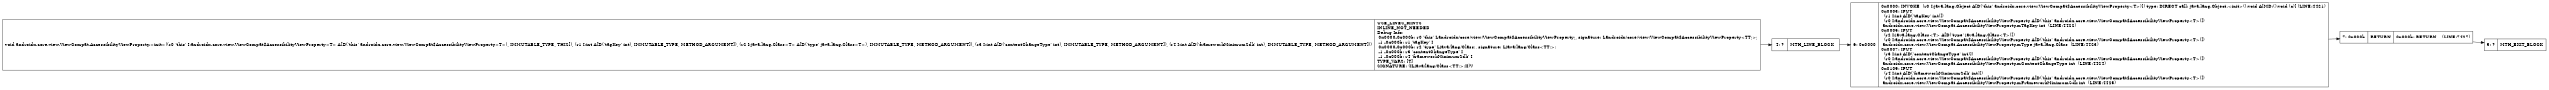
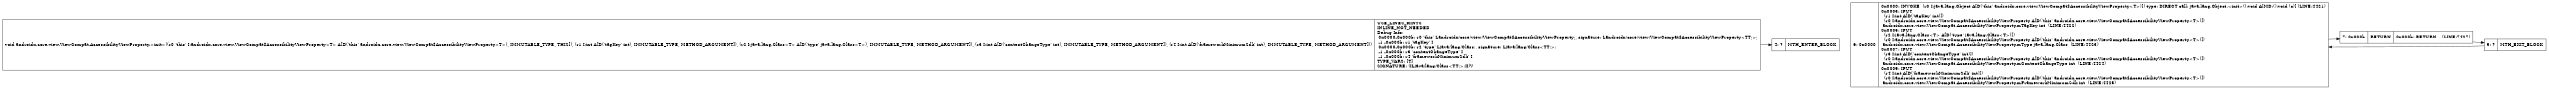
(1812, 45) -> (1812, 45)
(1843, 45) -> (2408, 47)
(1898, 69) -> (1898, 69)
